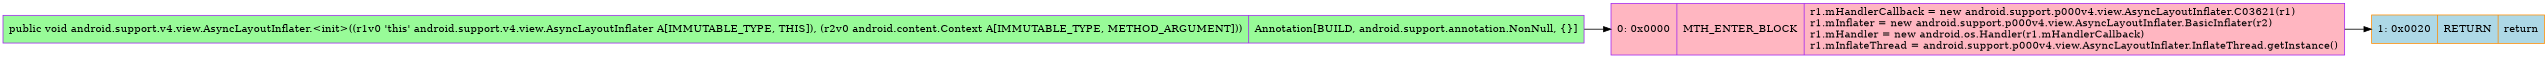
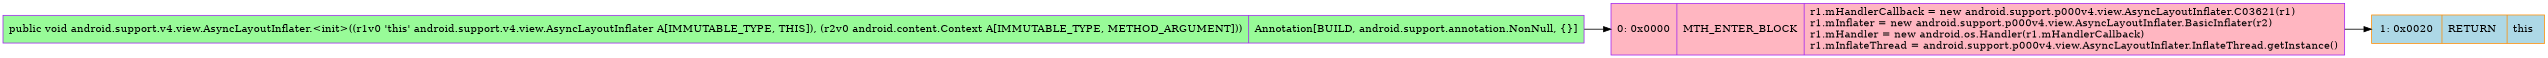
(2521, 29) -> (2524, 29)
